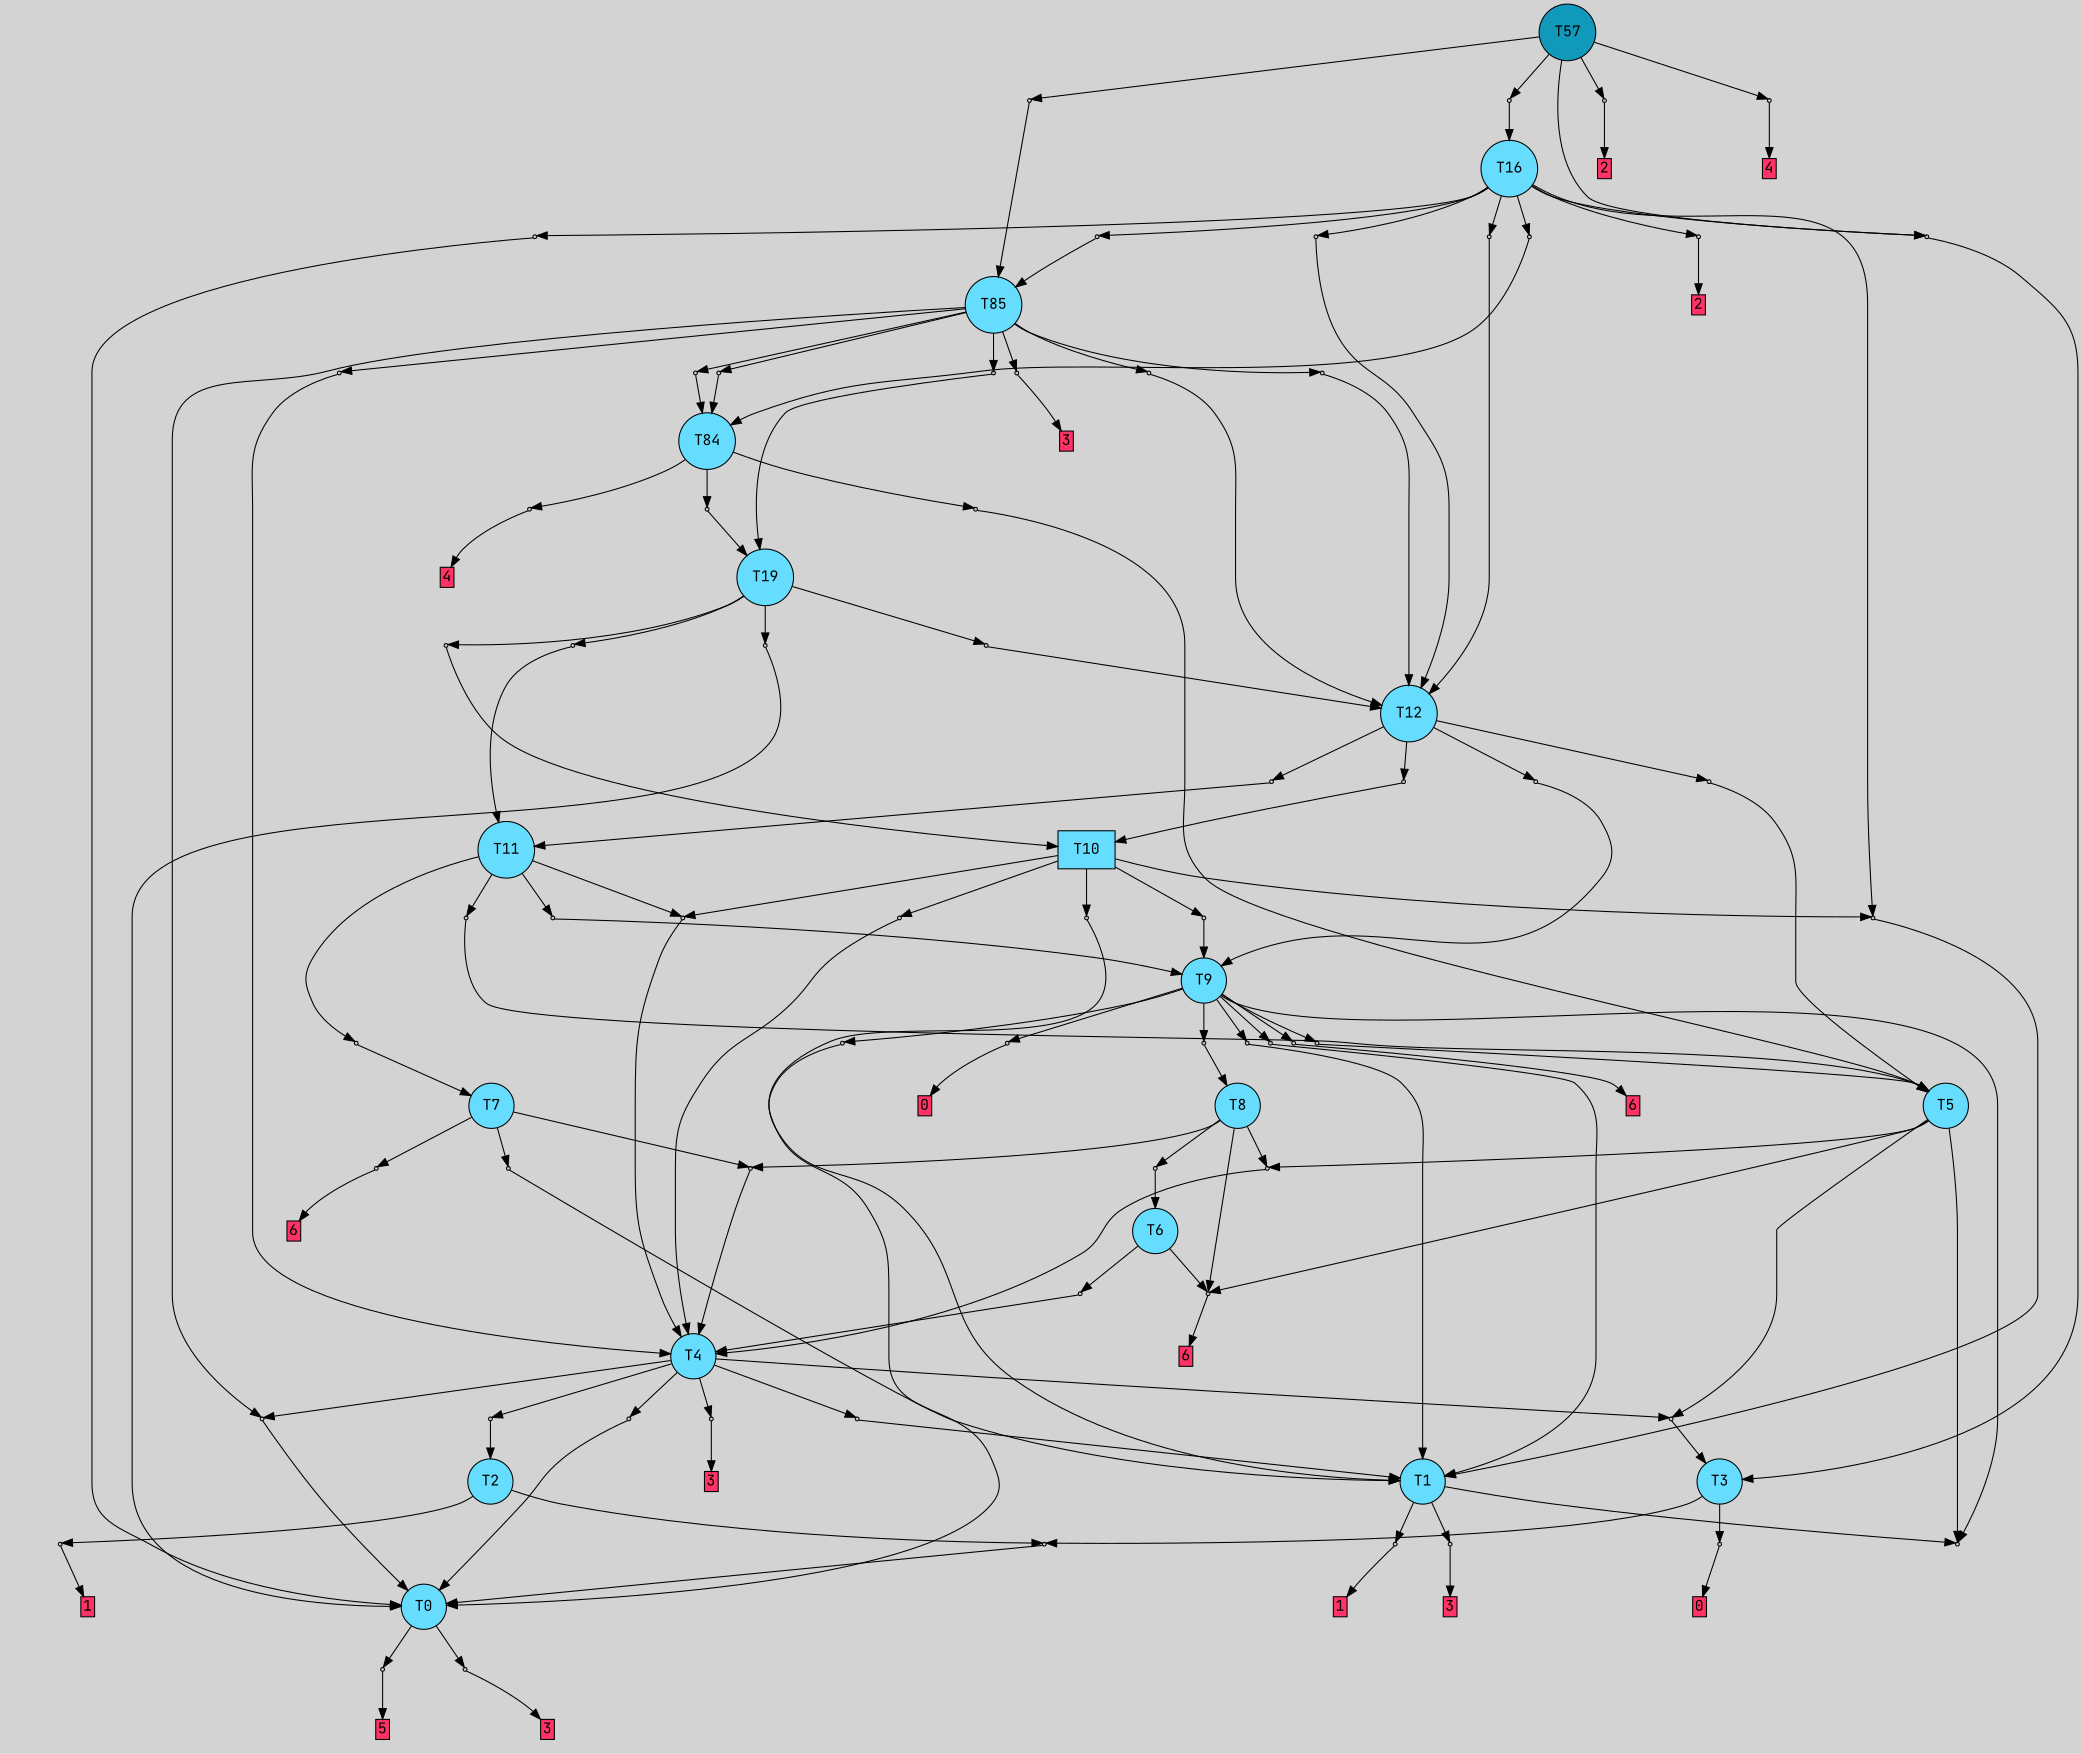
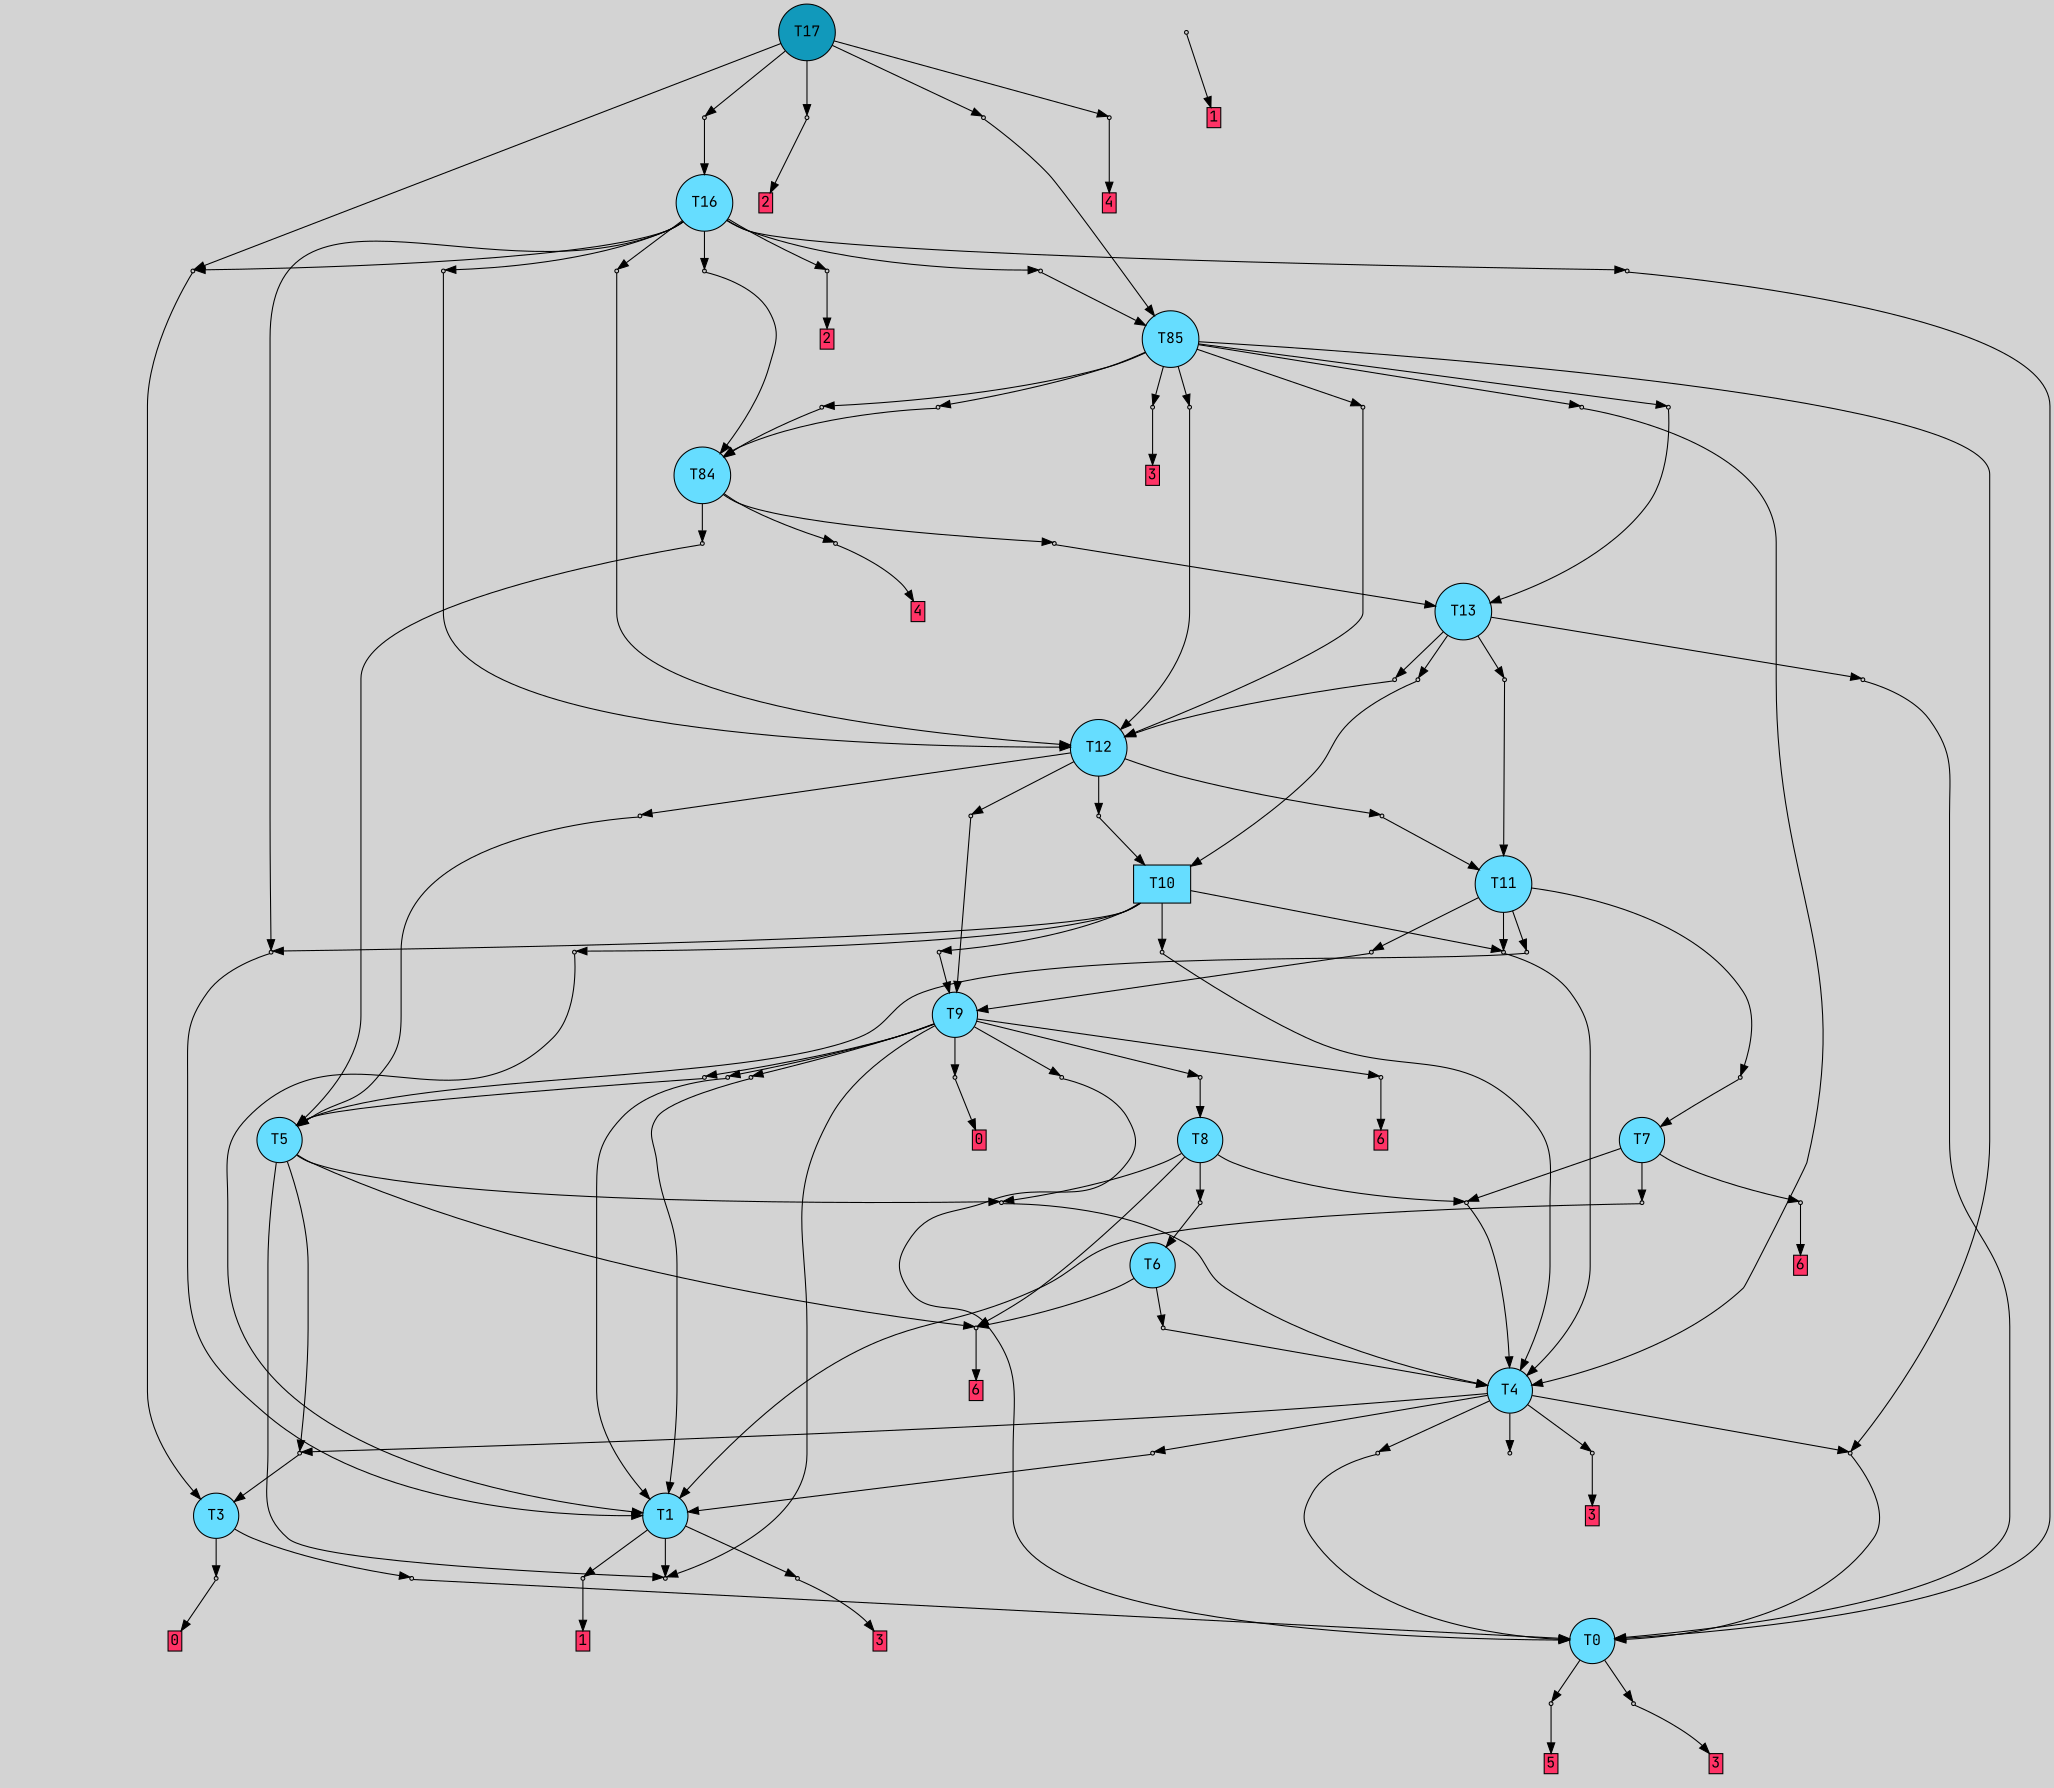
(1567, 32) -> (807, 32)
(765, 577) -> (1463, 612)
(490, 1481) -> none
